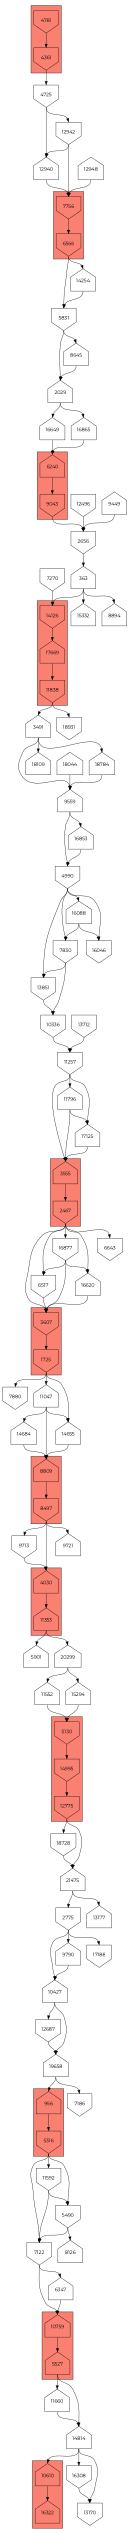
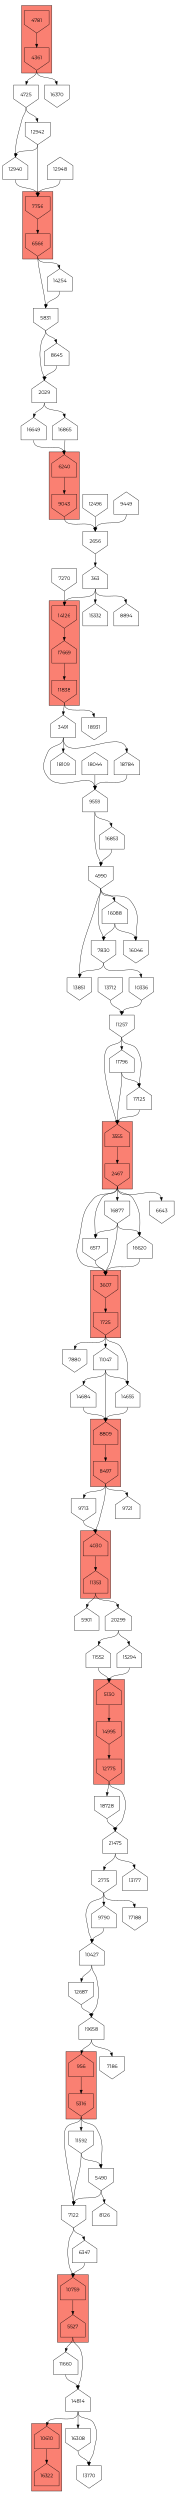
none -> (57, 95)
(47, 1006) -> none
(67, 1732) -> (109, 1695)
